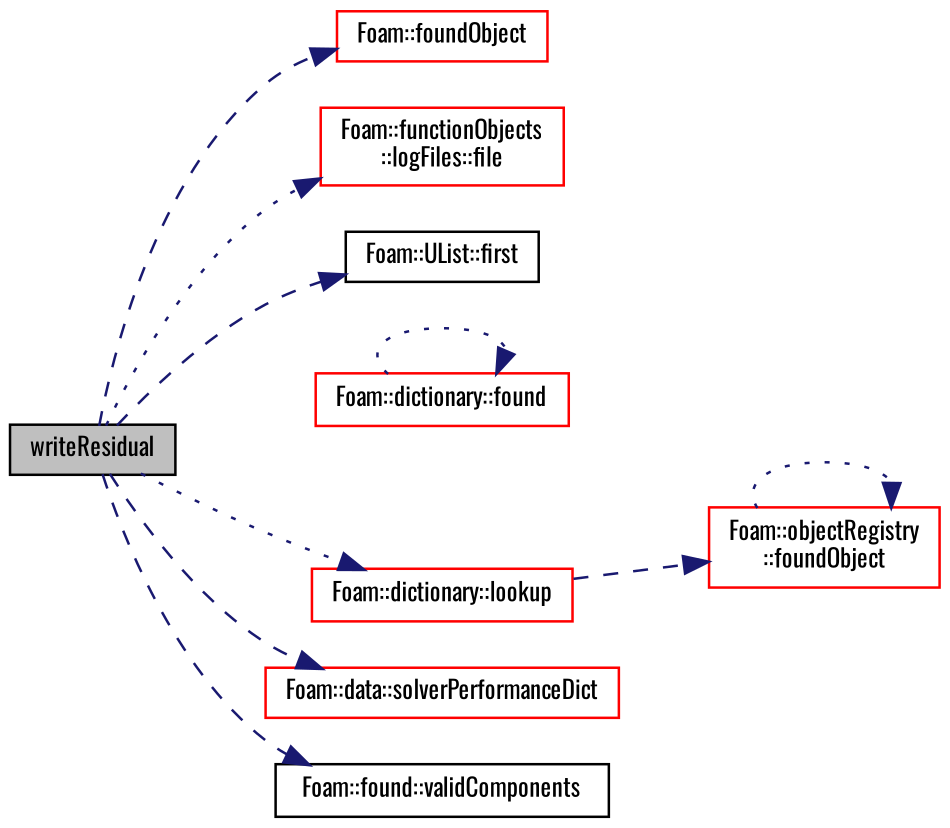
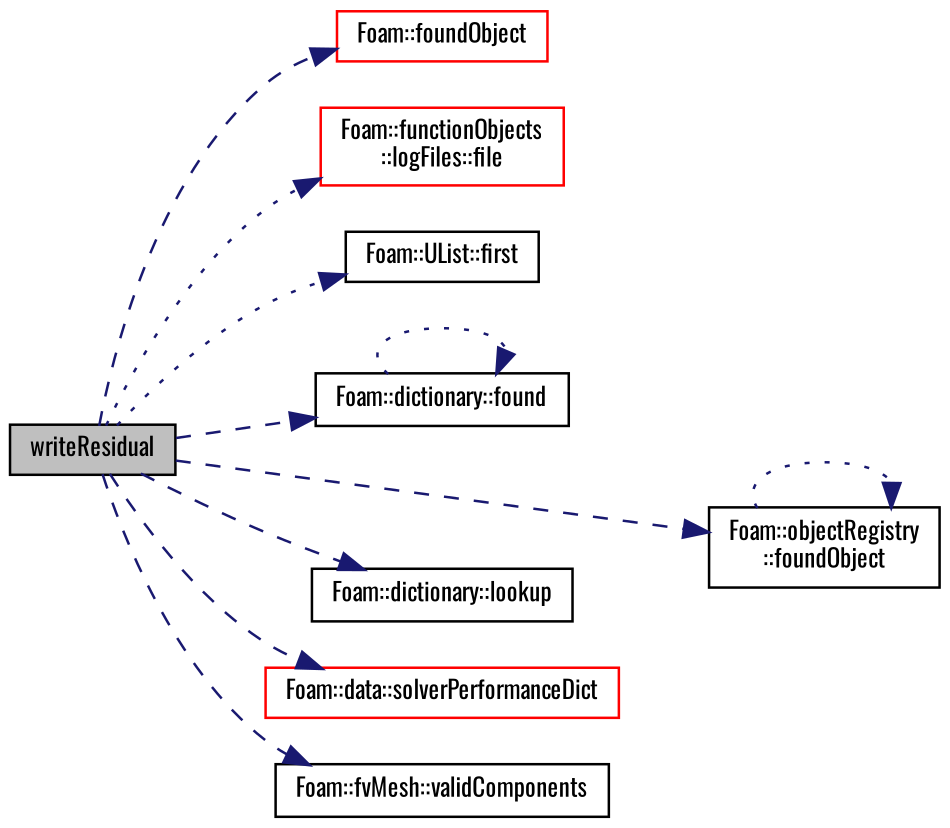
(210, 340) -> (210, 340)
(442, 400) -> (442, 400)
none -> (233, 430)
(239, 521) -> (239, 521)
(824, 547) -> (824, 547)
(628, 572) -> (430, 495)
(442, 595) -> (442, 595)
(442, 791) -> (442, 791)
